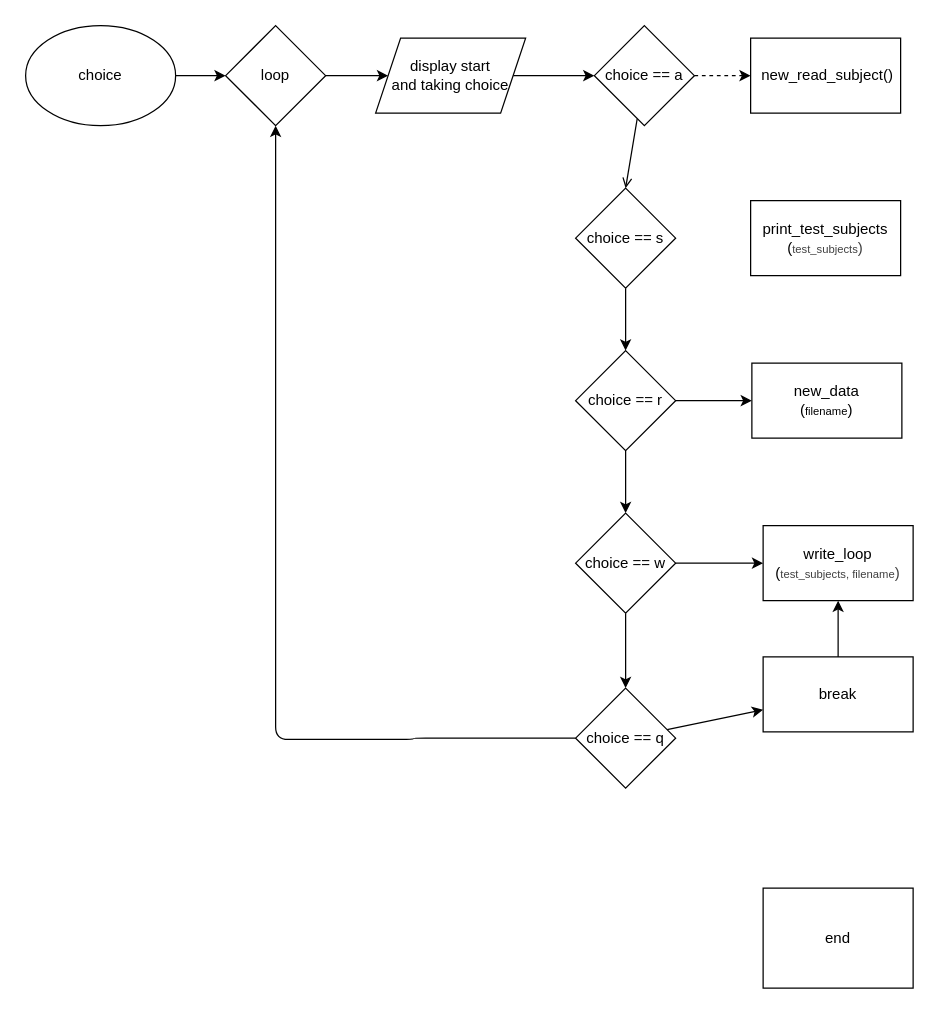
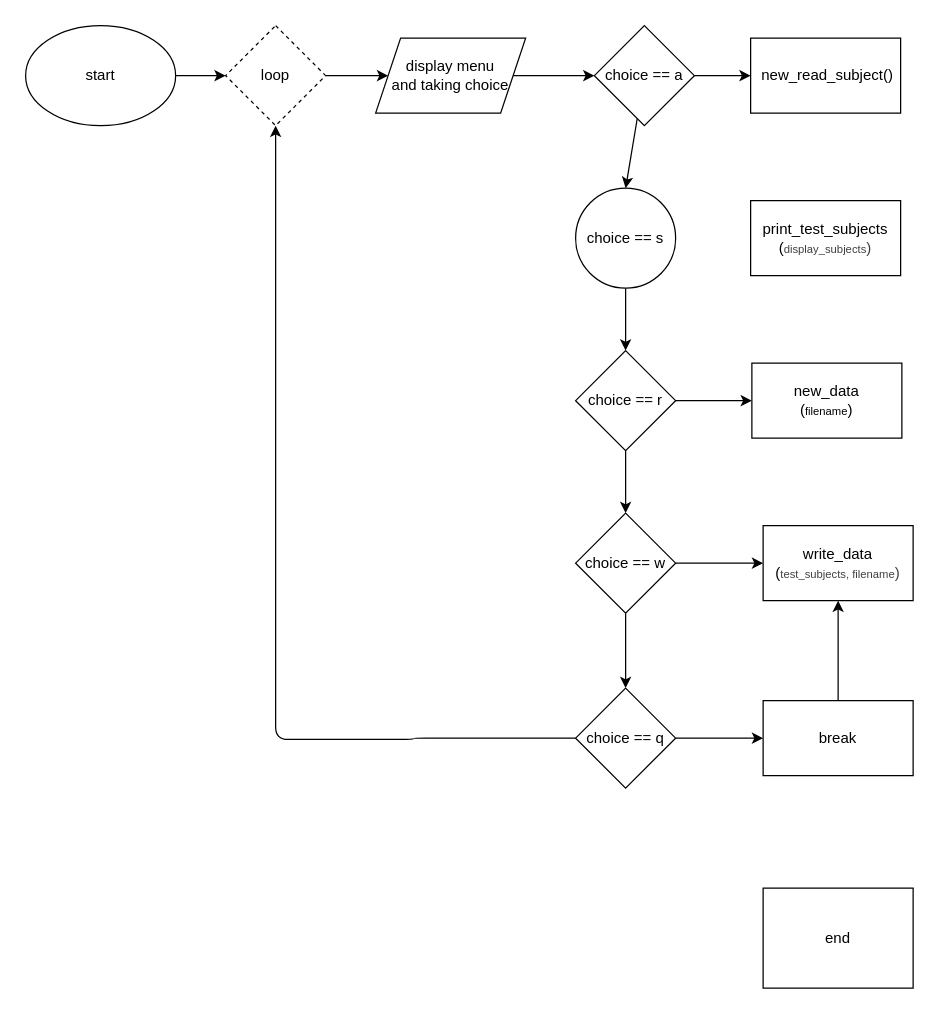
(101, 76) -> (101, 76)
(276, 76) -> (276, 76)
(451, 76) -> (451, 76)
(718, 76) -> (718, 76)
(627, 180) -> (627, 178)
(626, 238) -> (626, 238)
(826, 238) -> (826, 238)
(838, 563) -> (838, 563)
(838, 694) -> (838, 738)
